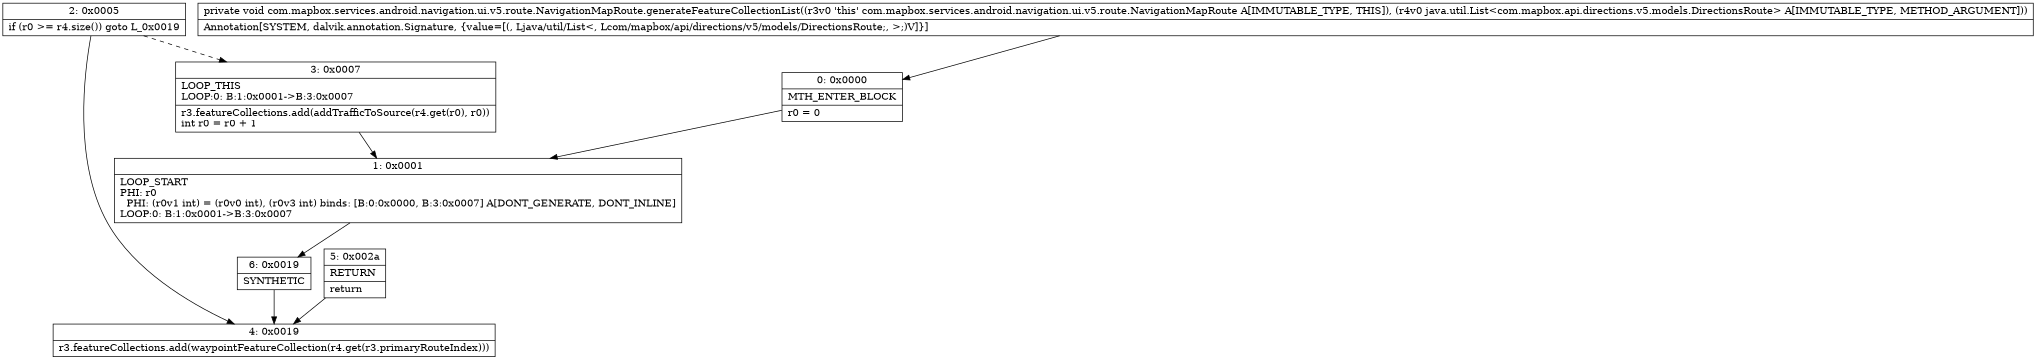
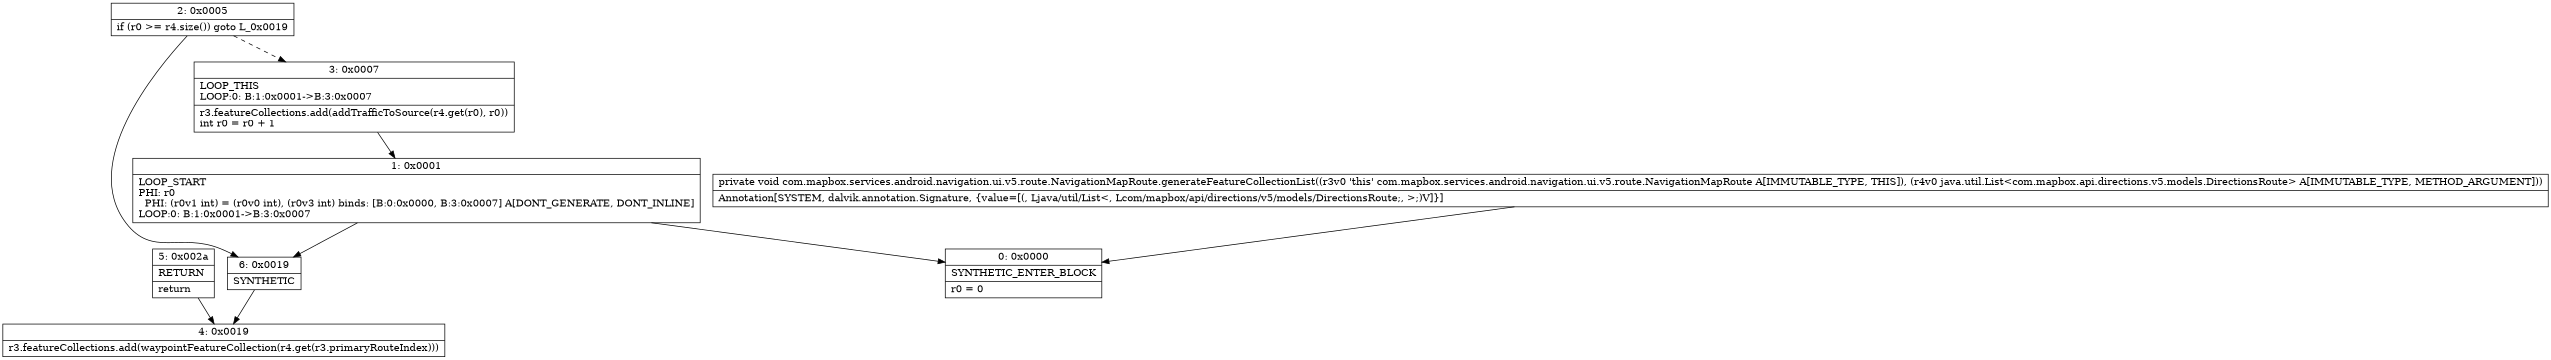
(842, 97) -> (1024, 273)
(670, 134) -> (795, 242)
(101, 208) -> (112, 177)
